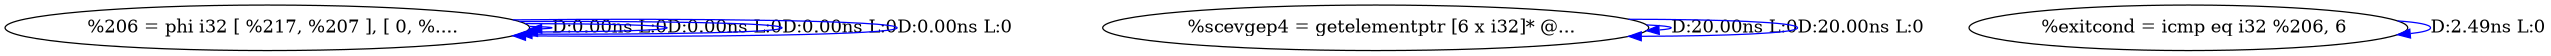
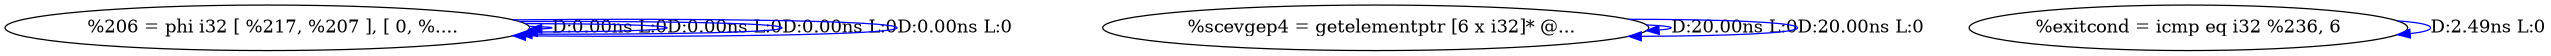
(2188, 28) -> (2188, 28)
